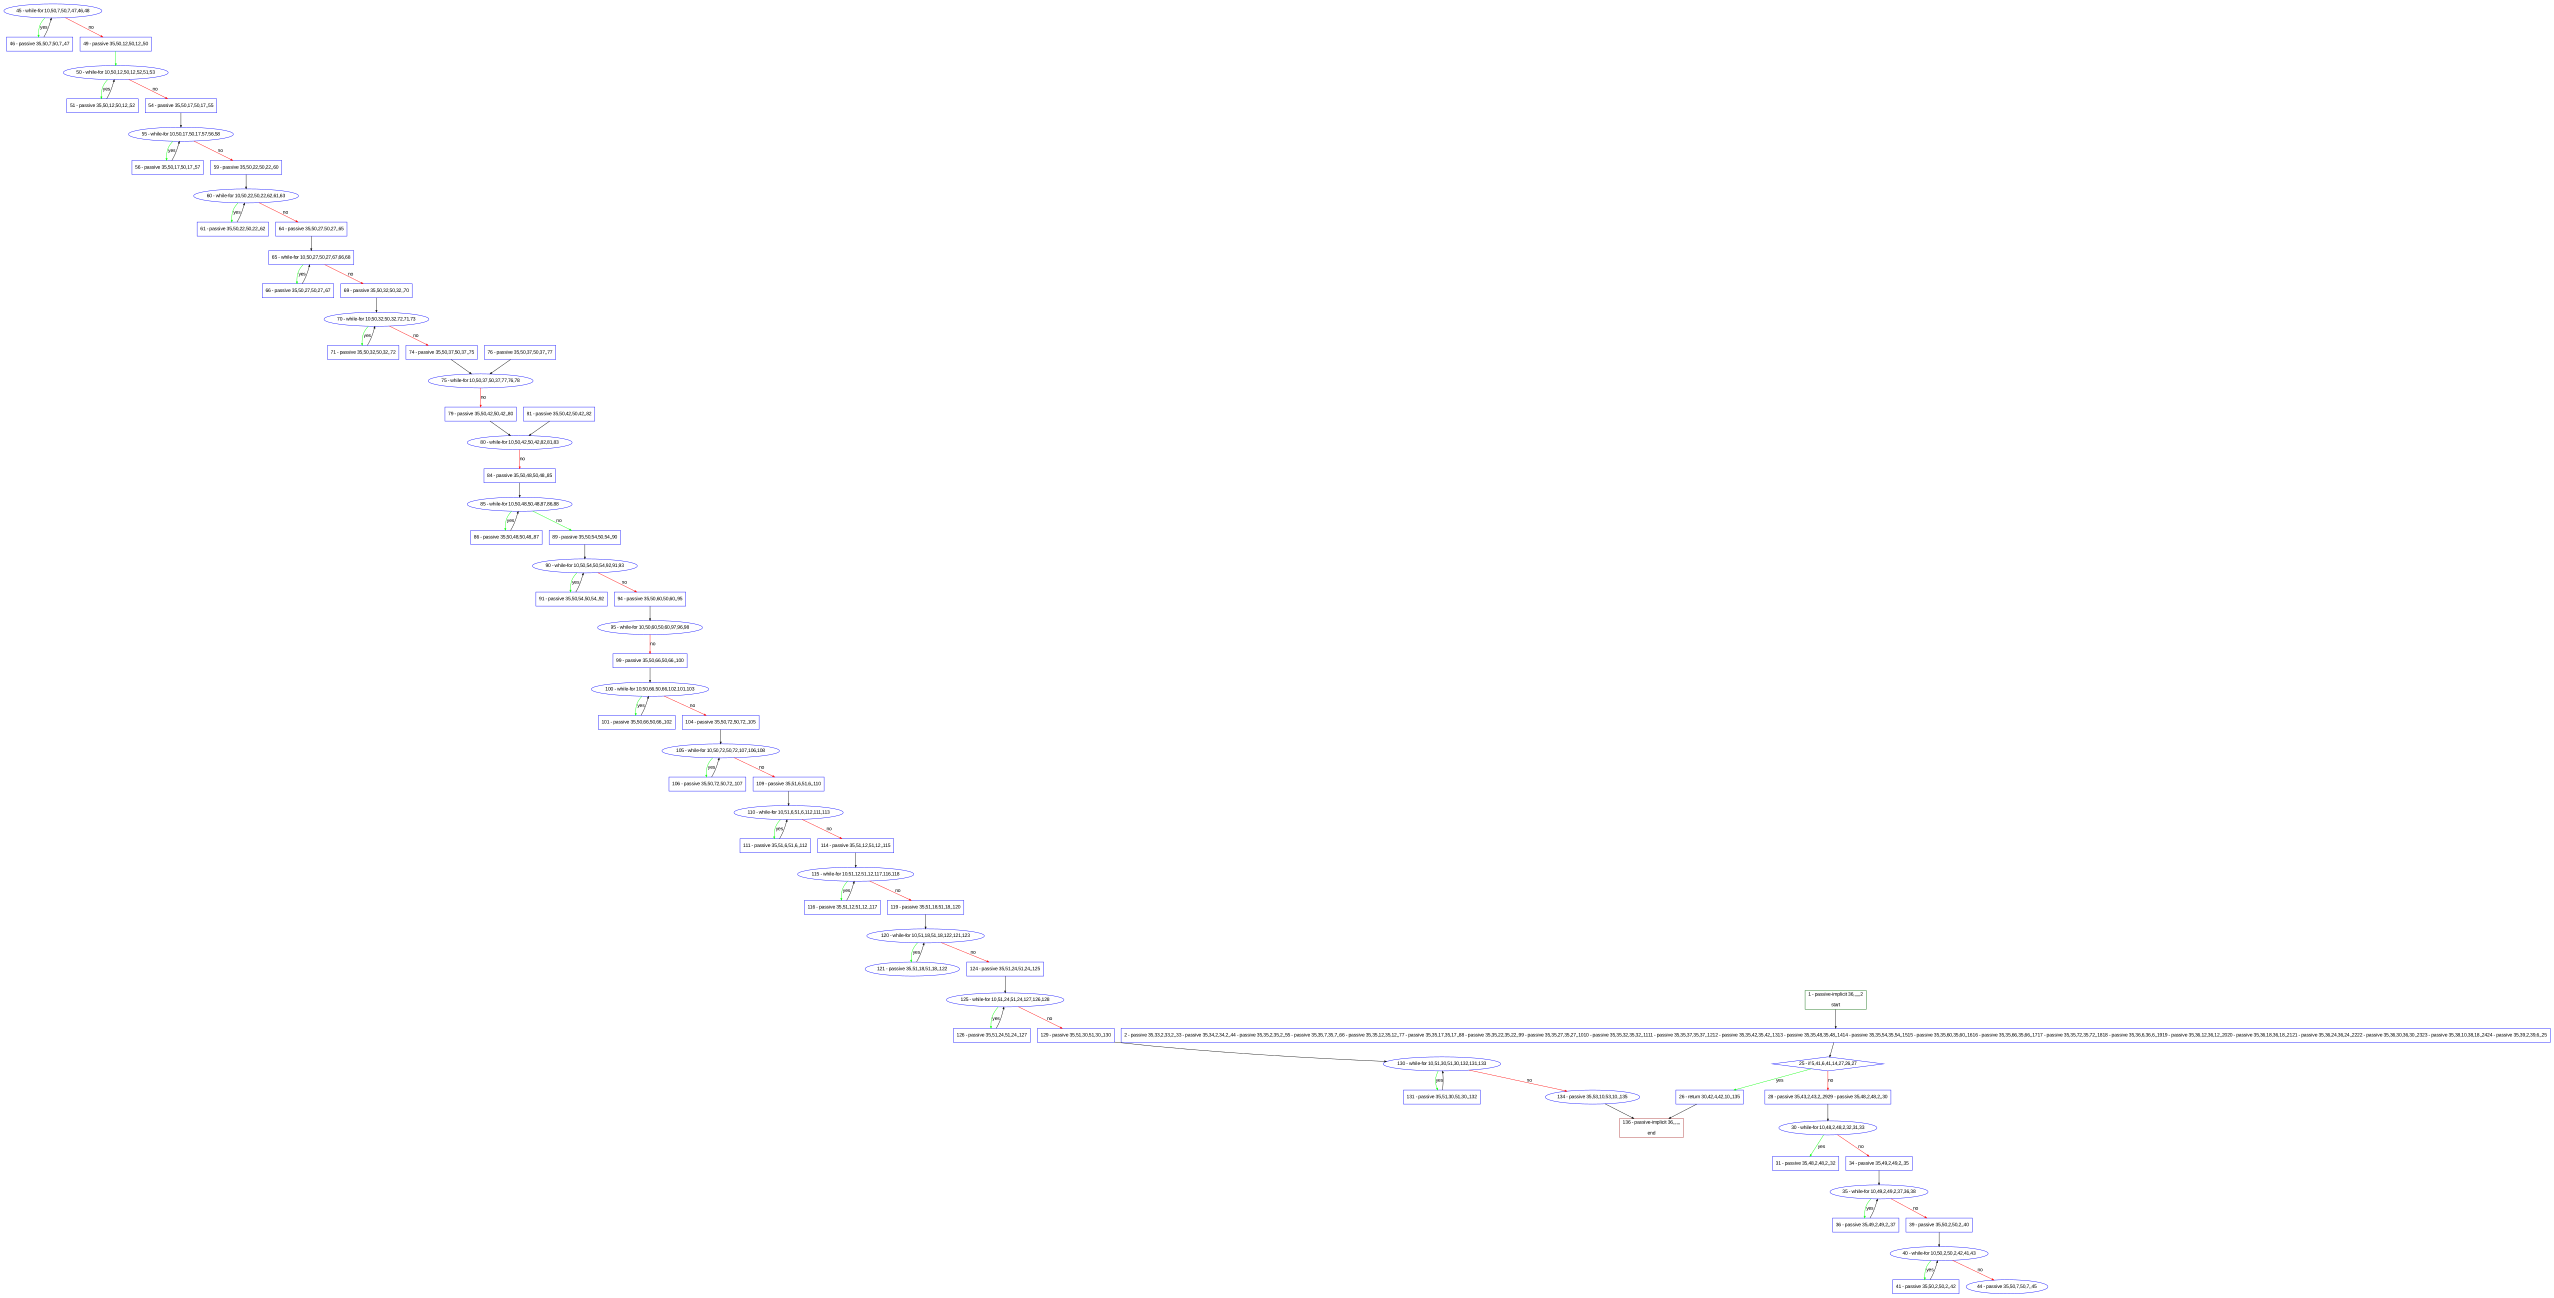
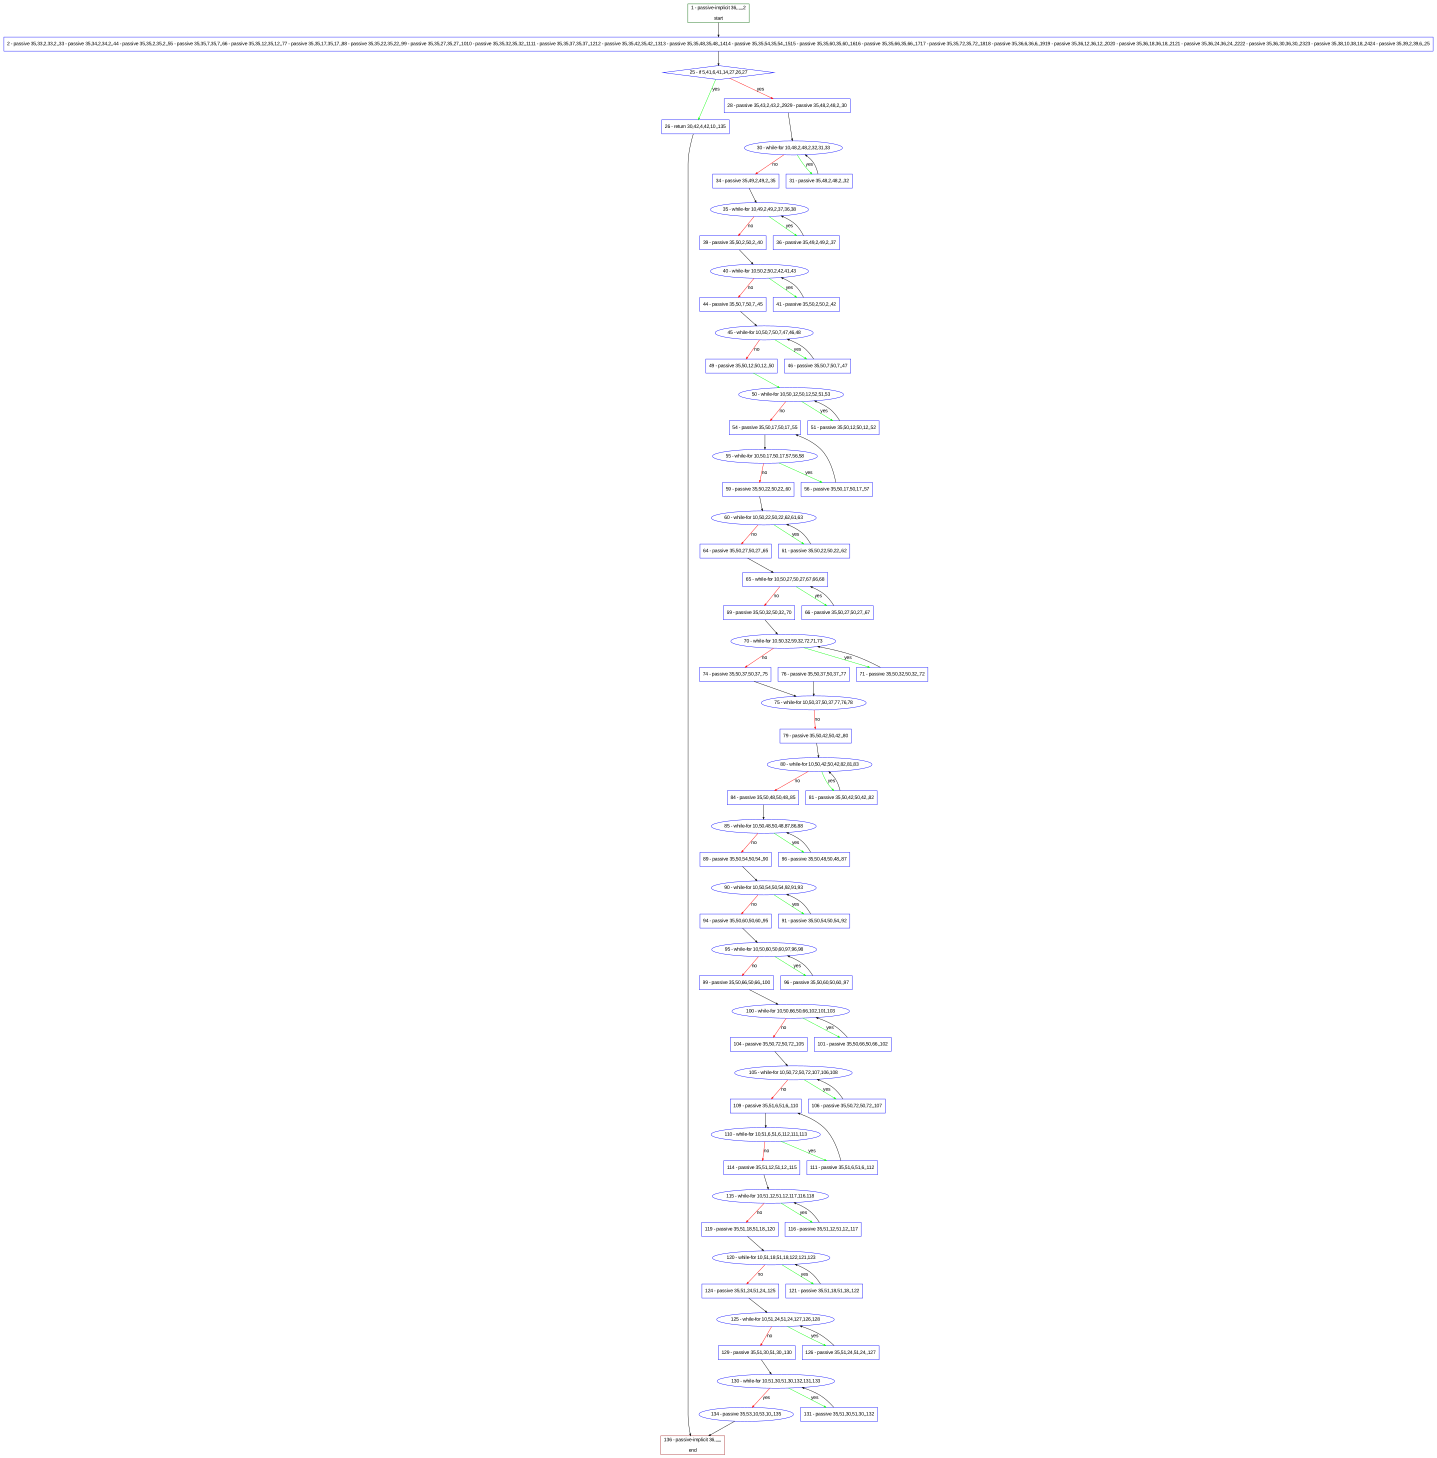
(176, 152) -> (824, 453)
none -> (814, 164)
none -> (748, 318)
(376, 319) -> (783, 641)
(551, 520) -> (750, 842)
none -> (826, 781)
(784, 830) -> (827, 1131)
(912, 969) -> (824, 1291)
none -> (816, 983)
(1529, 1080) -> (766, 1398)
(1831, 1080) -> (760, 89)
(2007, 1287) -> (733, 304)
